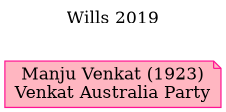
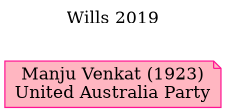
(113, 84) -> (113, 84)
